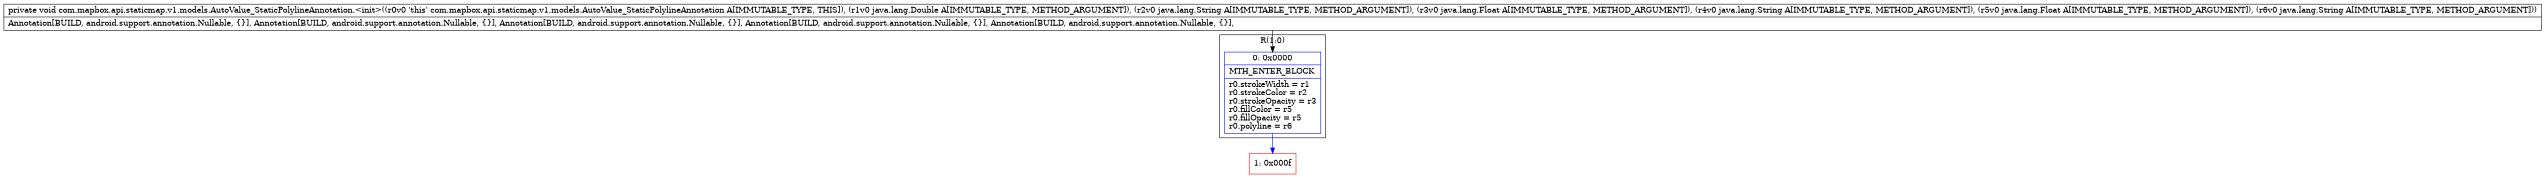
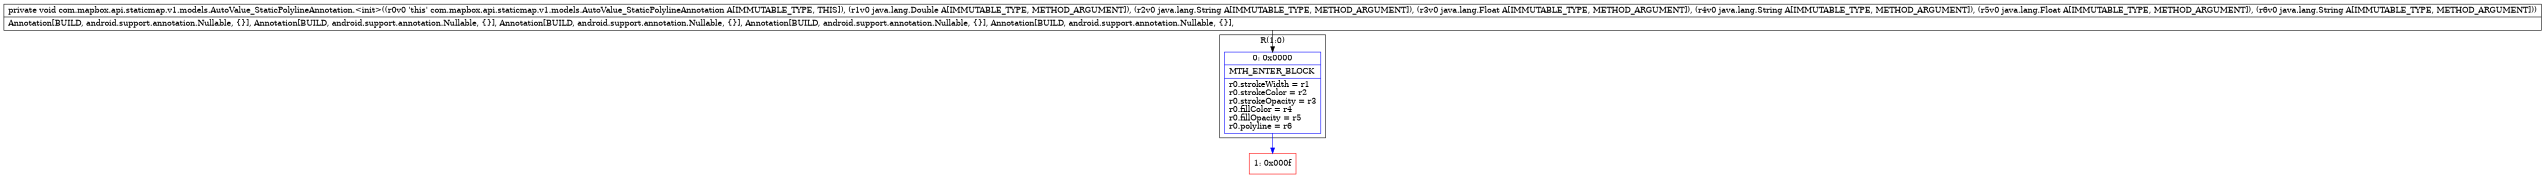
(1261, 110) -> (1261, 110)
